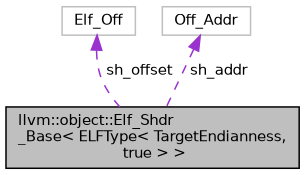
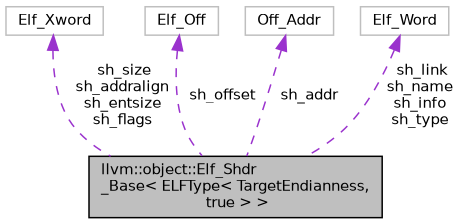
none -> (55, 21)
none -> (405, 21)
